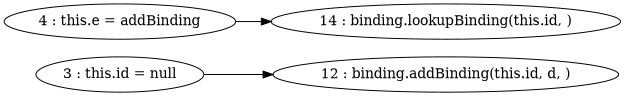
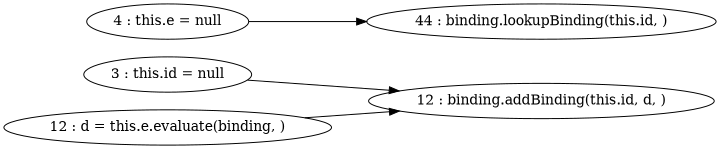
(120, 22) -> (168, 22)
(446, 22) -> (541, 22)
none -> (168, 127)
